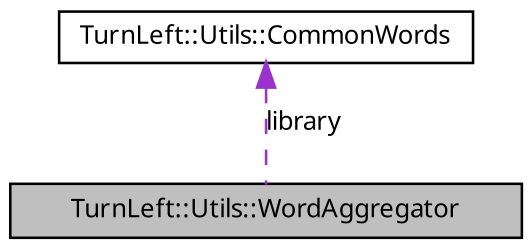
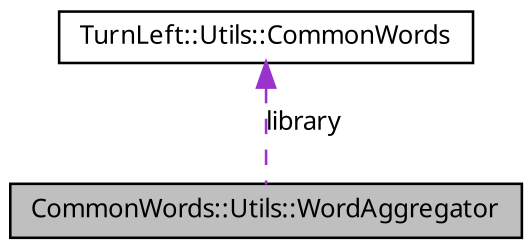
(266, 211) -> (266, 211)
